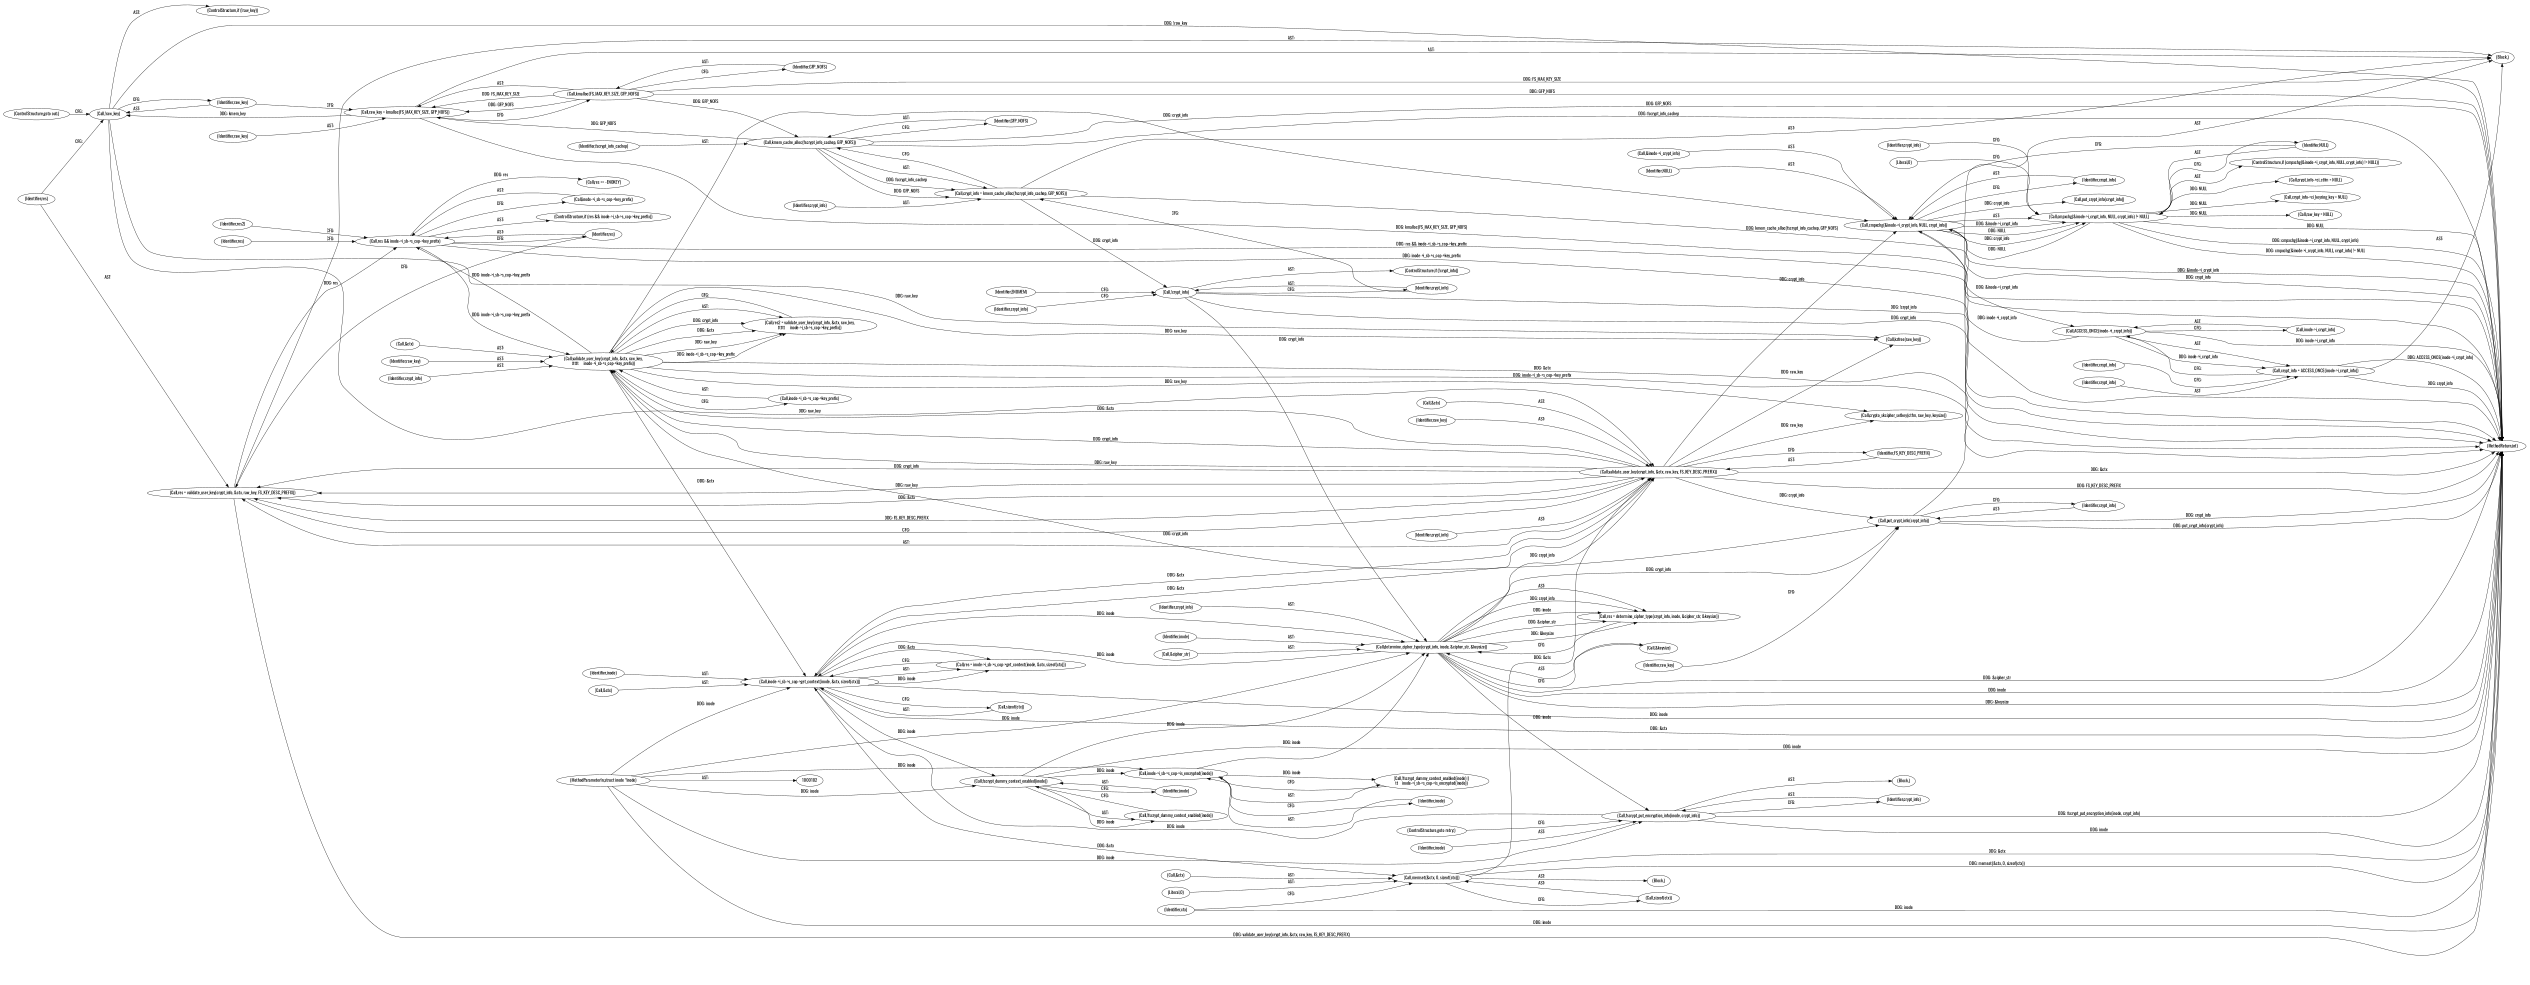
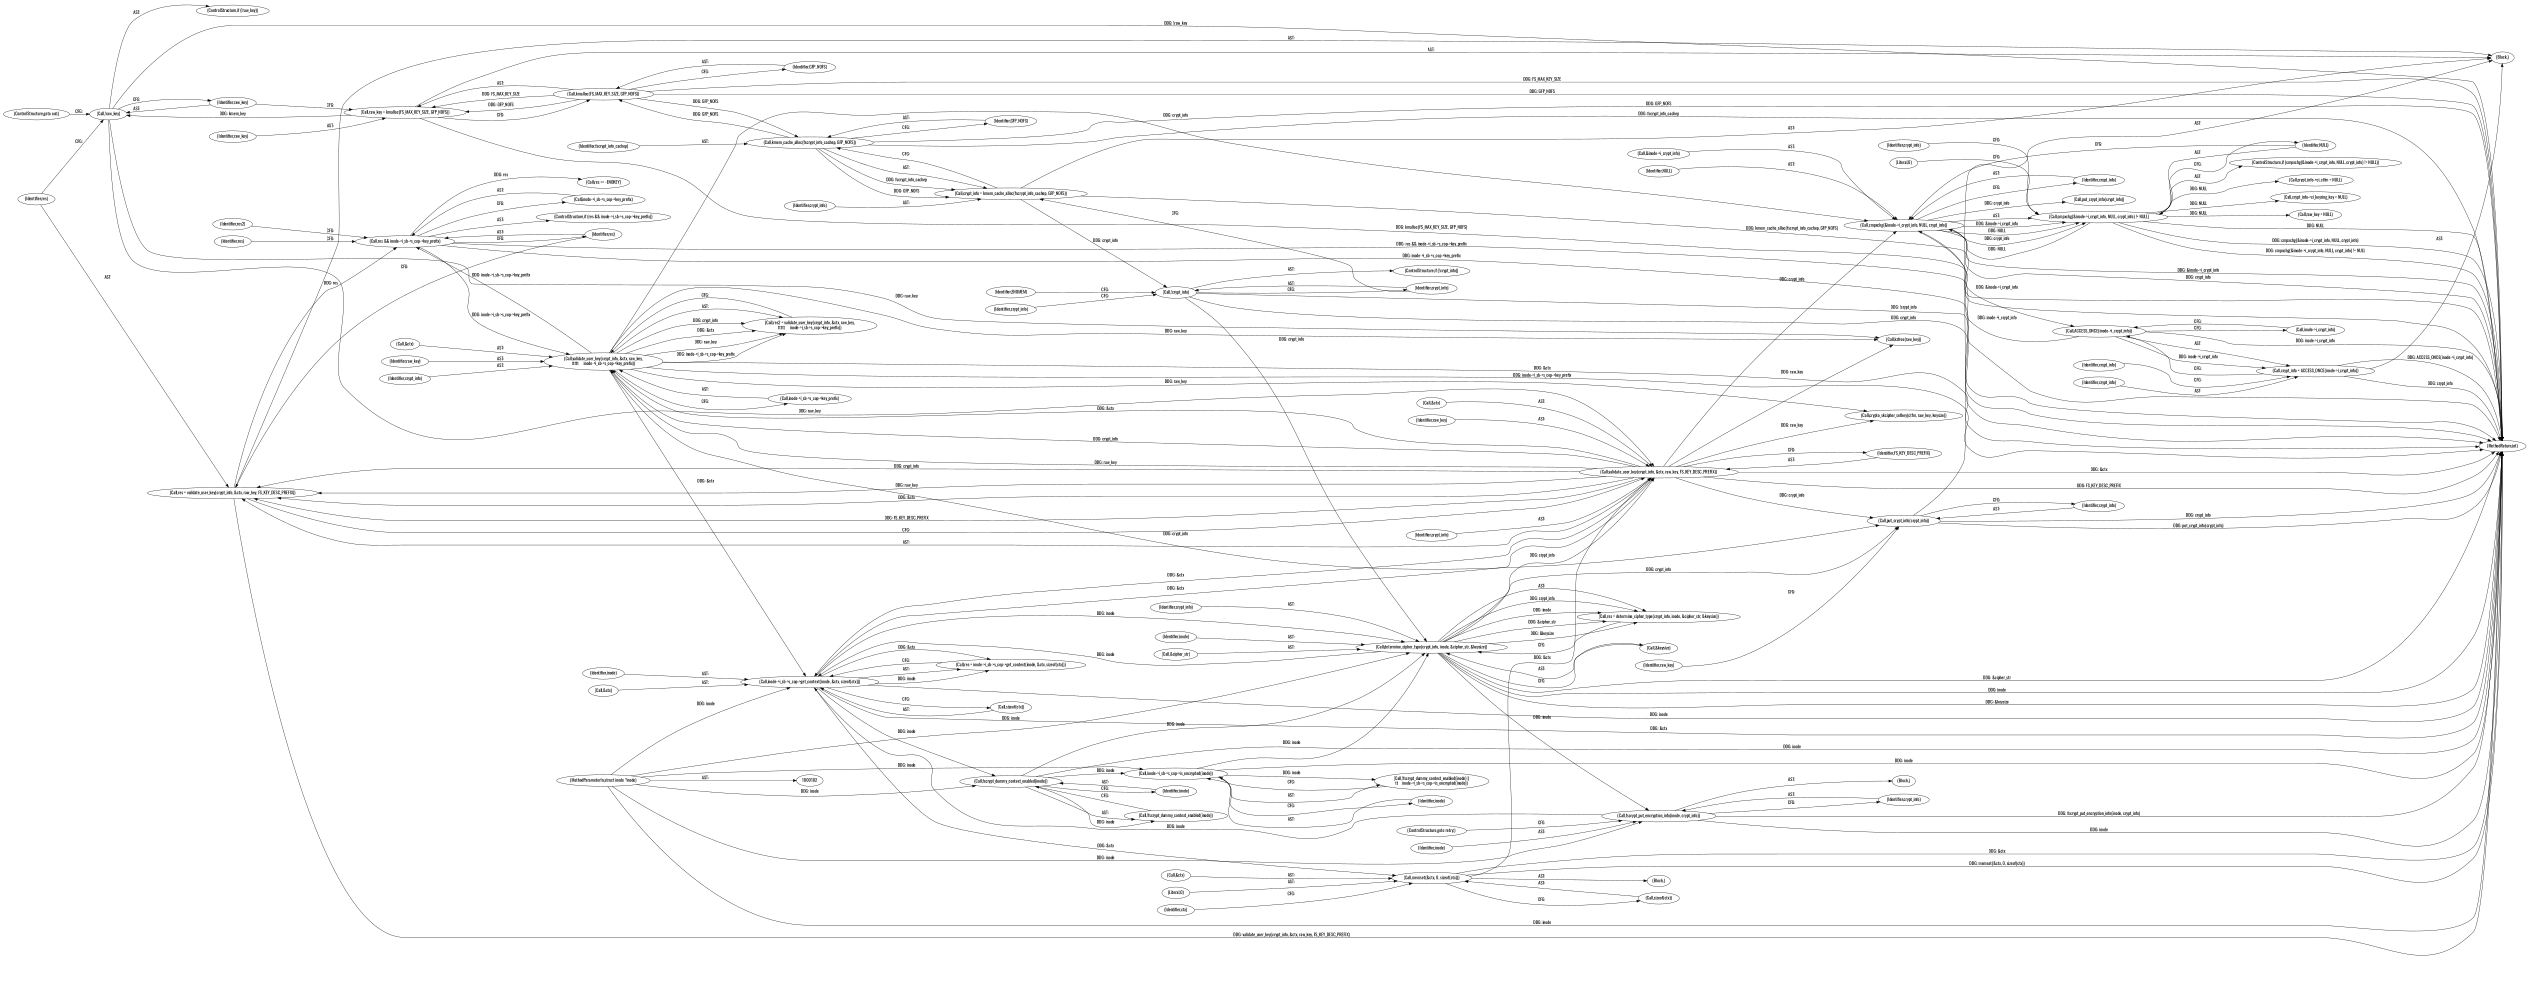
(598, 130) -> (705, 121)
(2198, 322) -> (2198, 322)
(2054, 910) -> (2000, 764)
